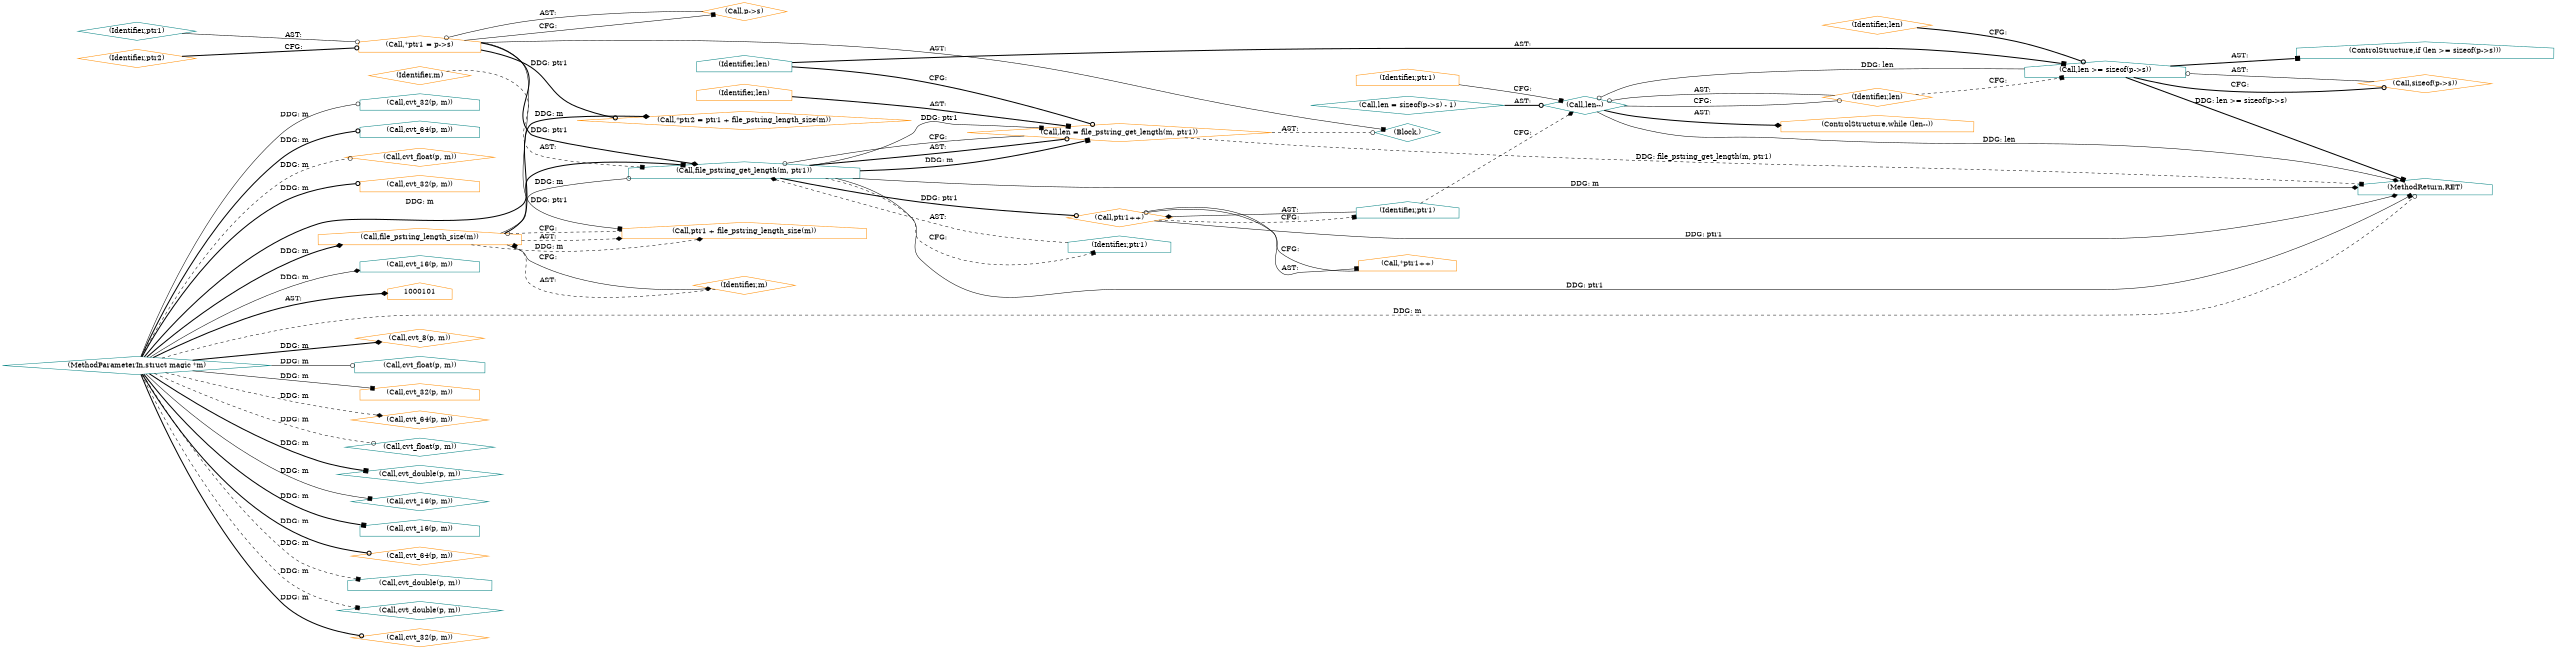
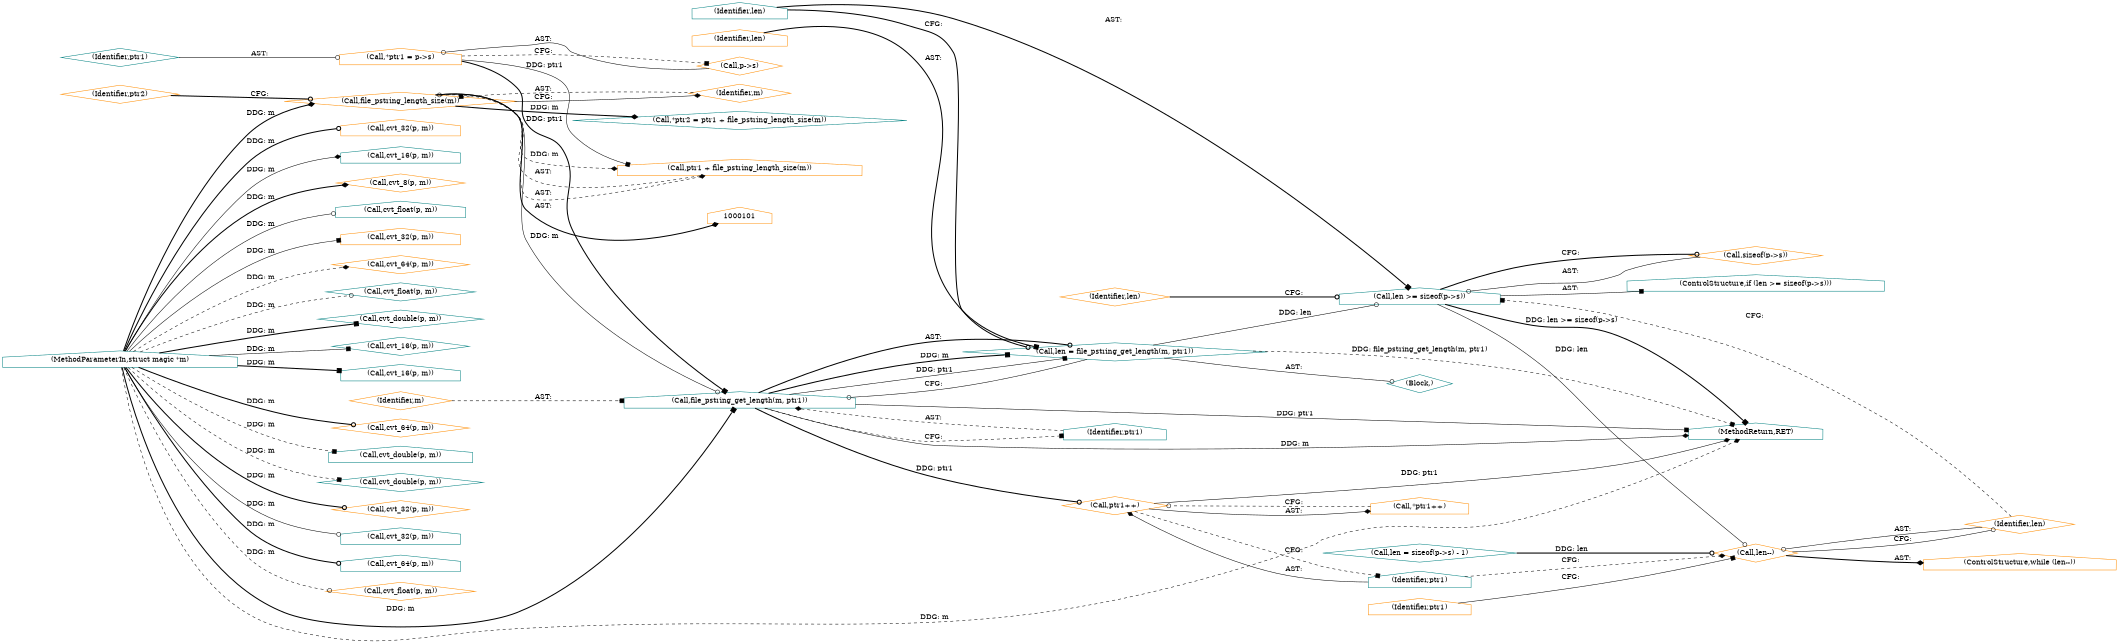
(587, 28) -> (571, 55)
(268, 52) -> (240, 97)
(934, 53) -> none
(2232, 62) -> (1569, 294)
(548, 83) -> none
(1524, 102) -> (1572, 549)
(1585, 105) -> (1756, 553)
(744, 120) -> (740, 120)
(1119, 133) -> (1115, 352)
(1321, 133) -> (1277, 371)
(550, 140) -> (571, 226)
(1994, 144) -> none
(549, 229) -> (545, 172)
(420, 237) -> (401, 101)
(1280, 253) -> (1271, 506)
(1275, 259) -> (1257, 515)
(264, 313) -> (531, 213)
(1301, 315) -> (860, 624)
none -> (1264, 325)
(137, 366) -> (120, 360)
